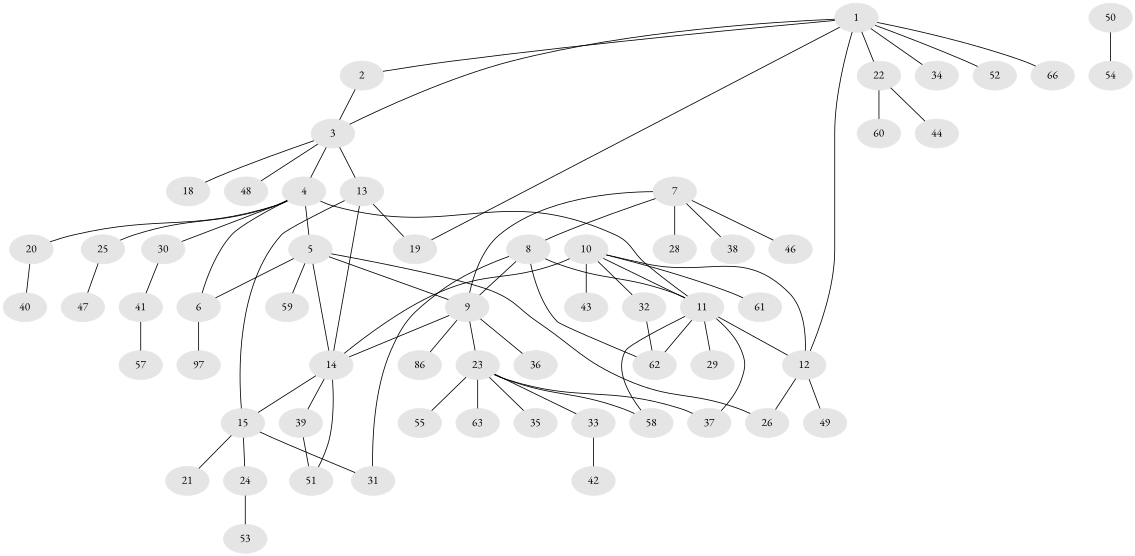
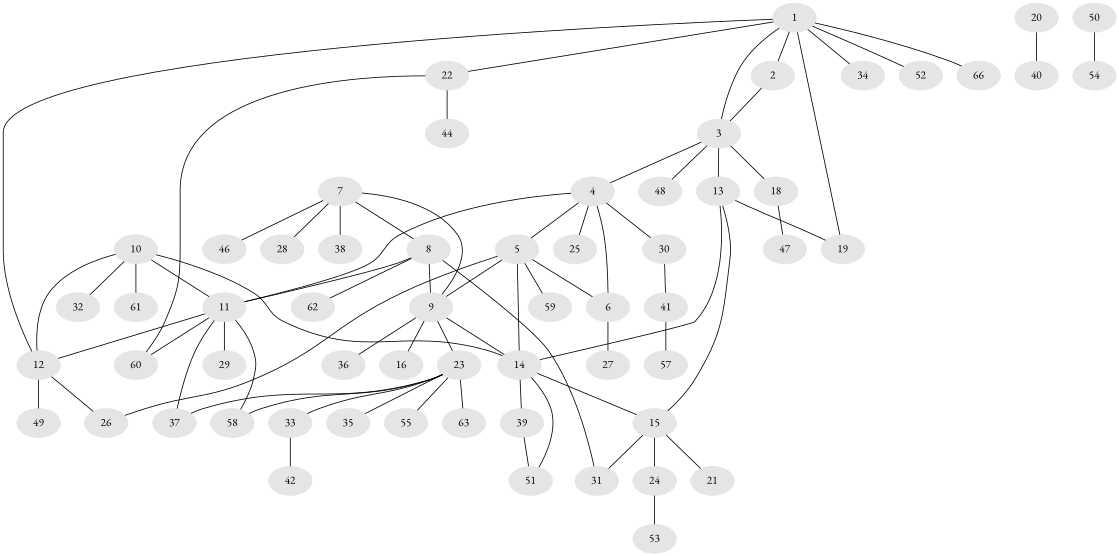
(157, 223) -> none
(93, 278) -> (780, 214)
(586, 307) -> none
(678, 336) -> (180, 336)
(650, 340) -> none
(199, 365) -> (608, 365)
(420, 365) -> (401, 365)
